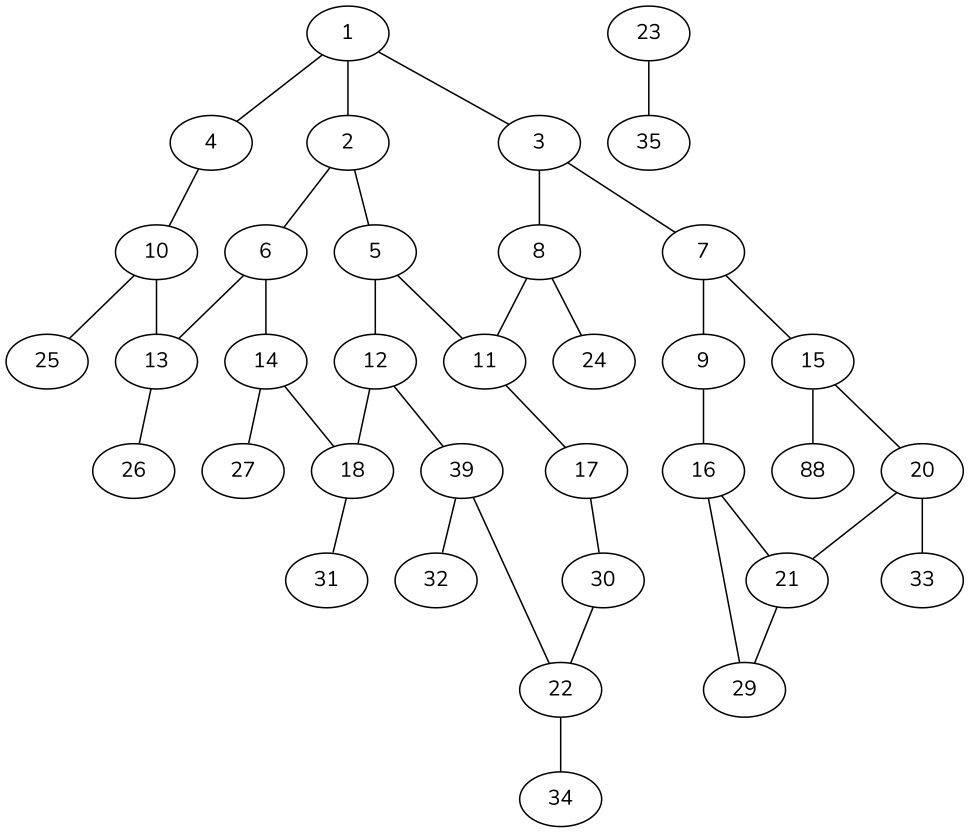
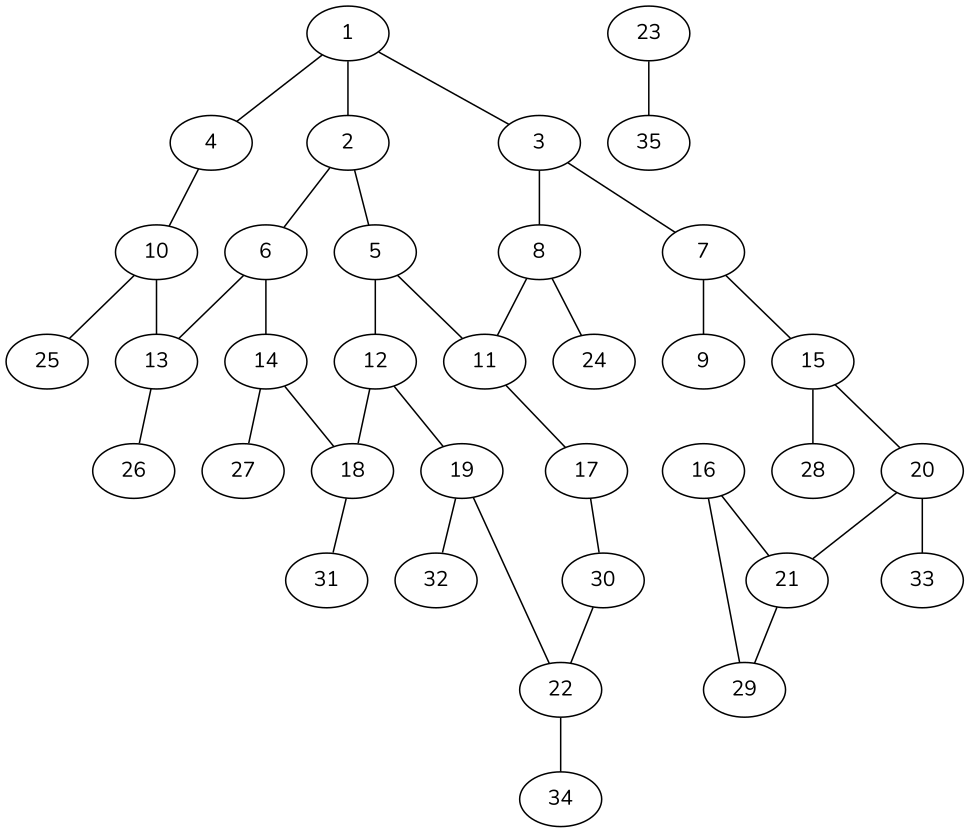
(704, 416) -> none
(462, 471) -> (462, 471)
(813, 471) -> (813, 471)
